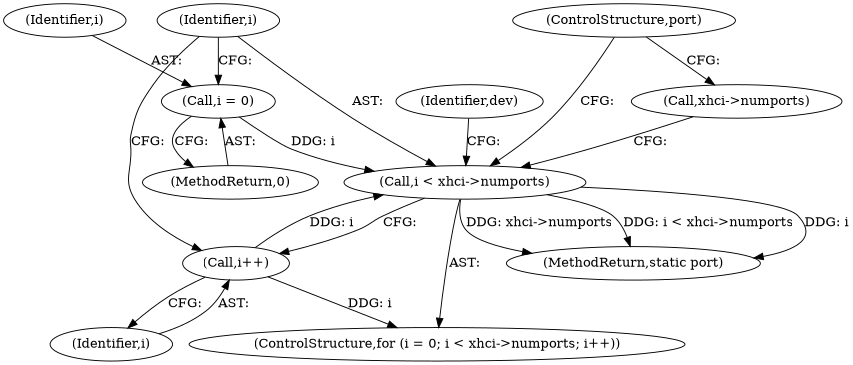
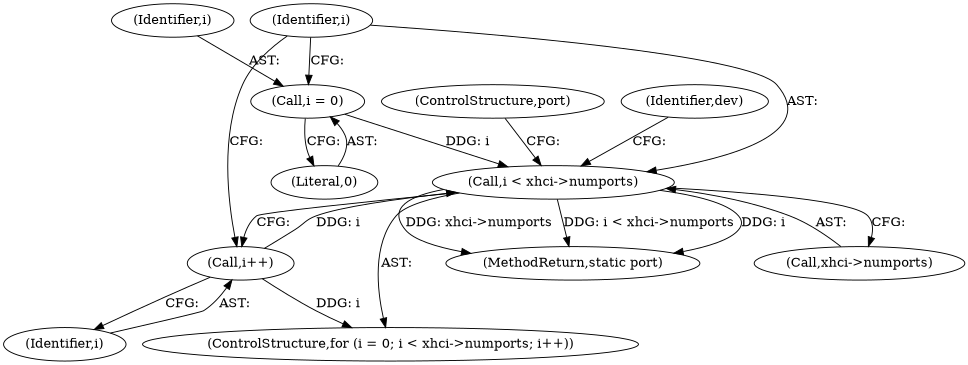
(677, 58) -> (781, 196)
(652, 142) -> (833, 223)
(230, 182) -> (324, 182)
